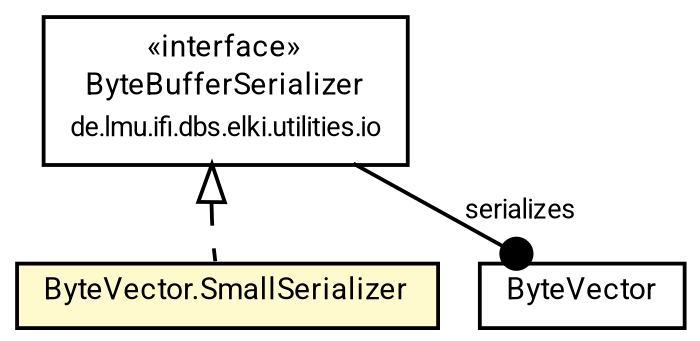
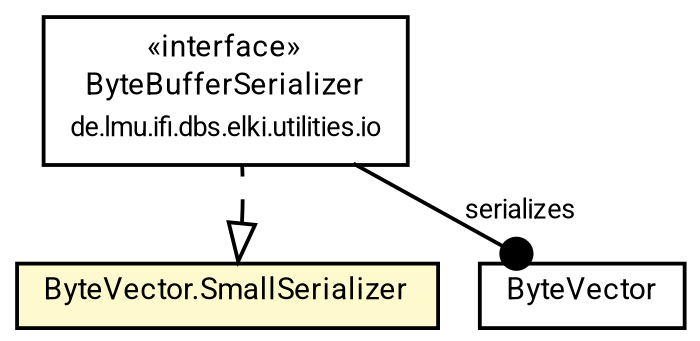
(213, 232) -> (243, 193)
